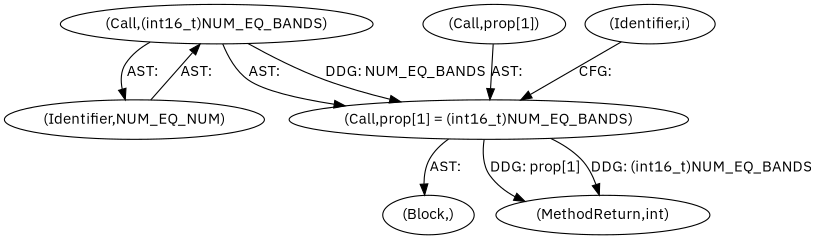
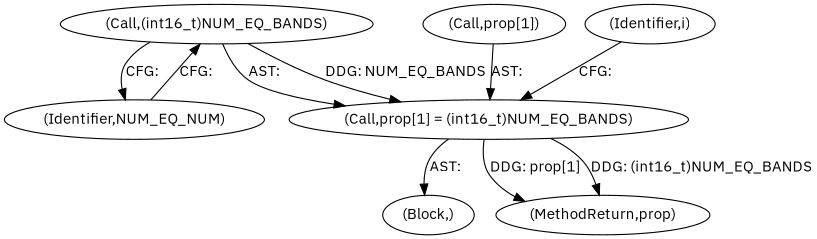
(144, 72) -> (144, 72)
(198, 72) -> (198, 72)
(603, 215) -> (603, 215)
